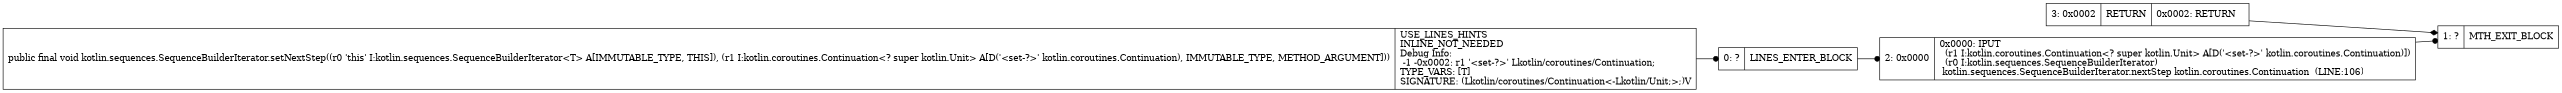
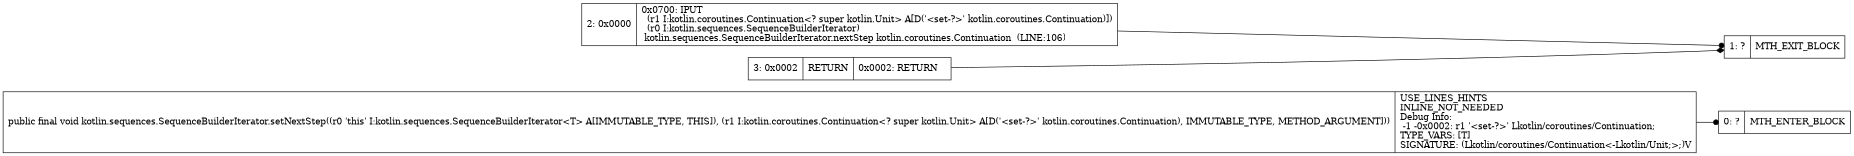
(1973, 44) -> (675, 10)
(1801, 58) -> (1798, 122)
(1866, 59) -> none
